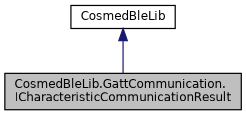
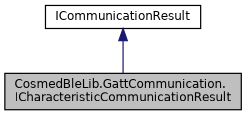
(123, 17) -> (123, 17)
